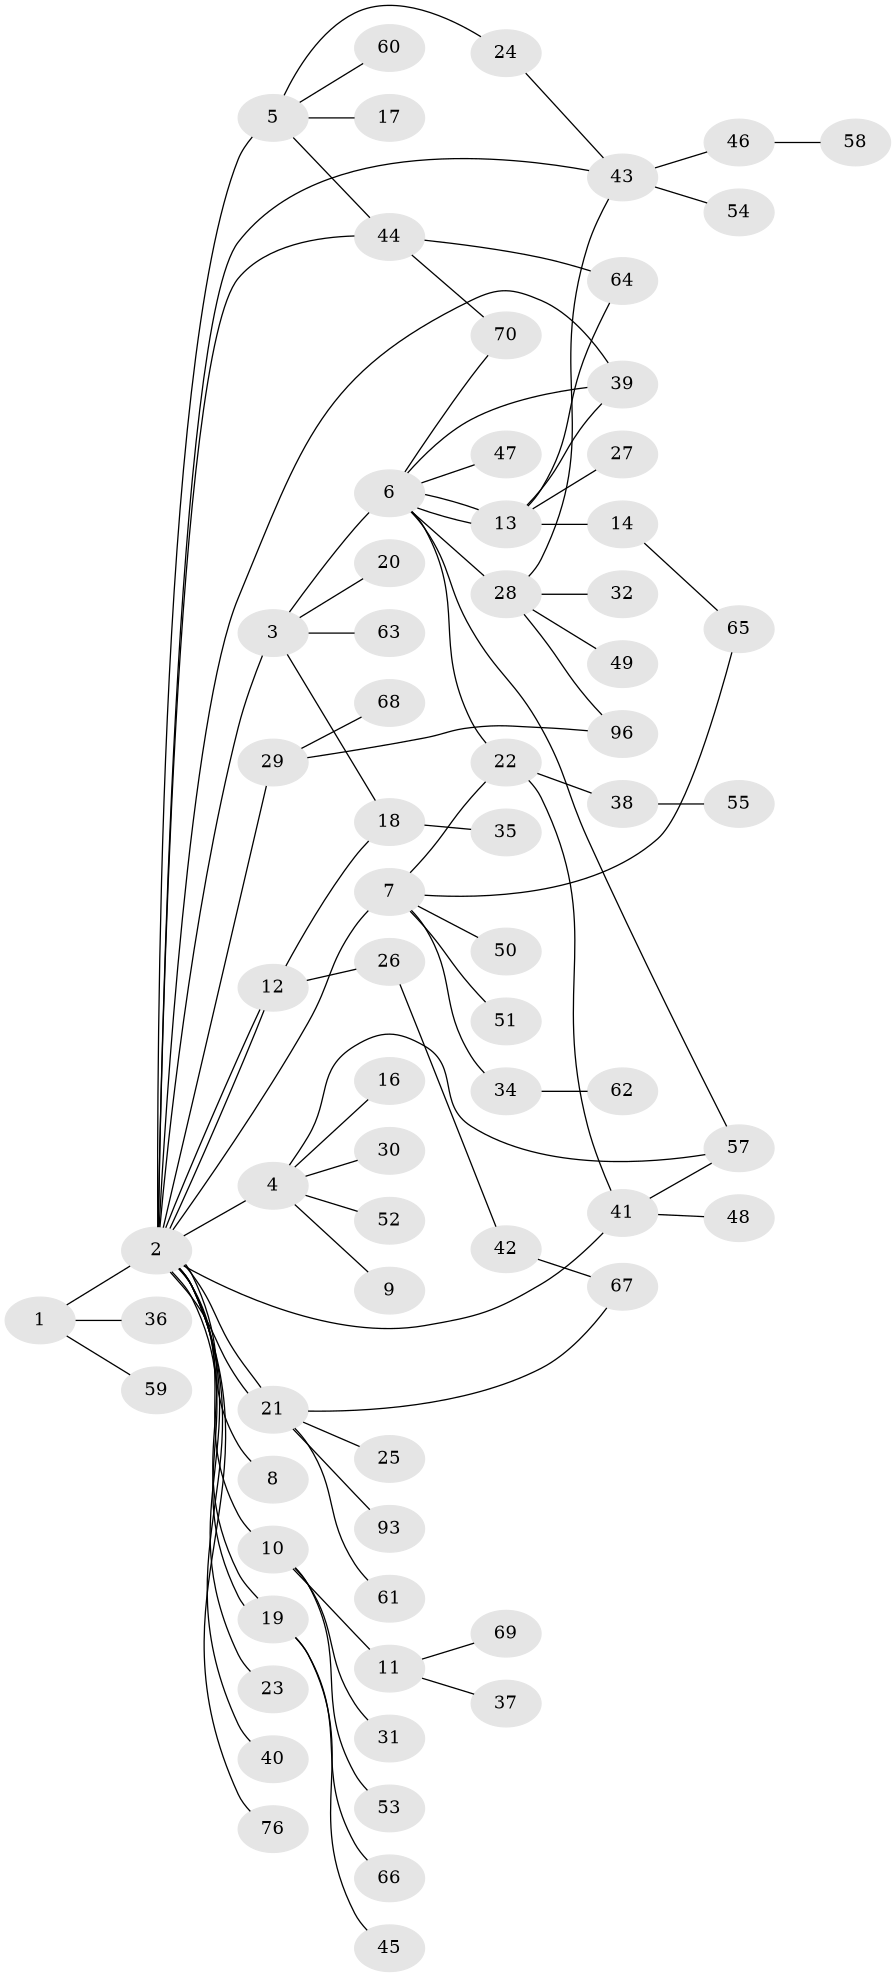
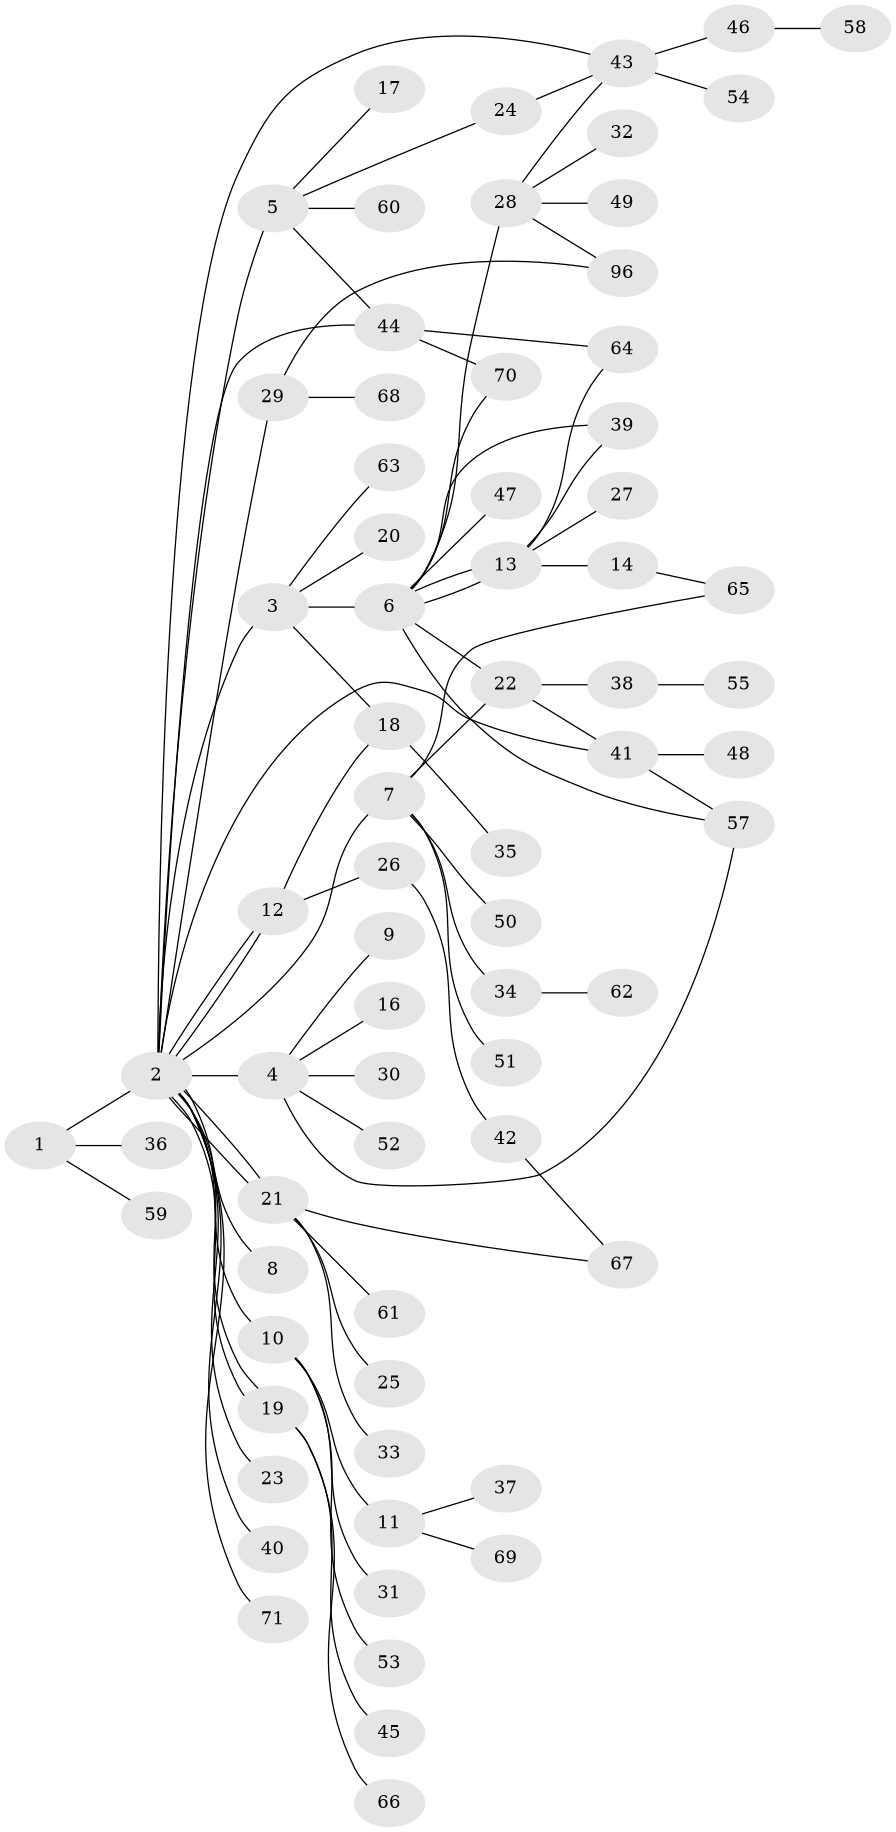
(227, 636) -> none
(390, 1529) -> (390, 1454)
(273, 1829) -> (273, 1619)
